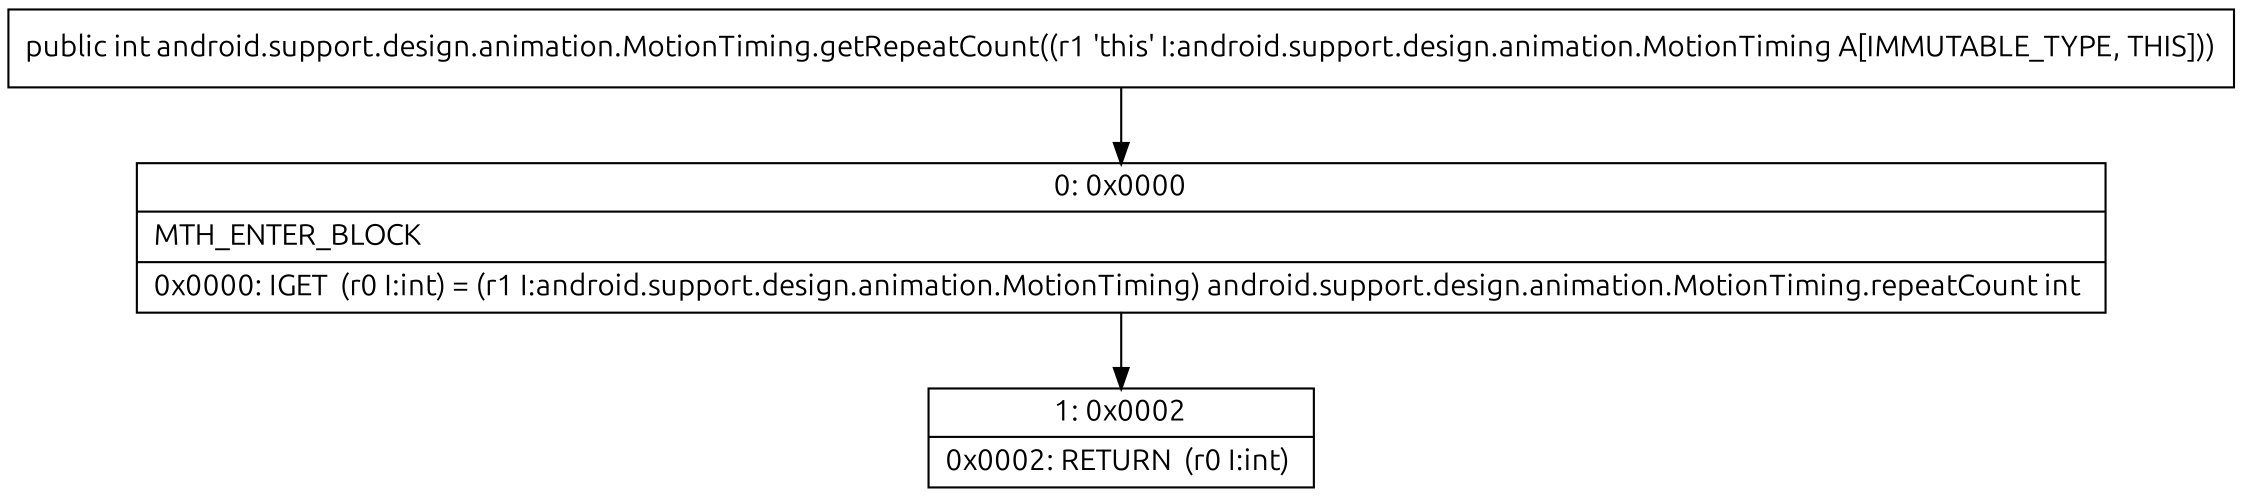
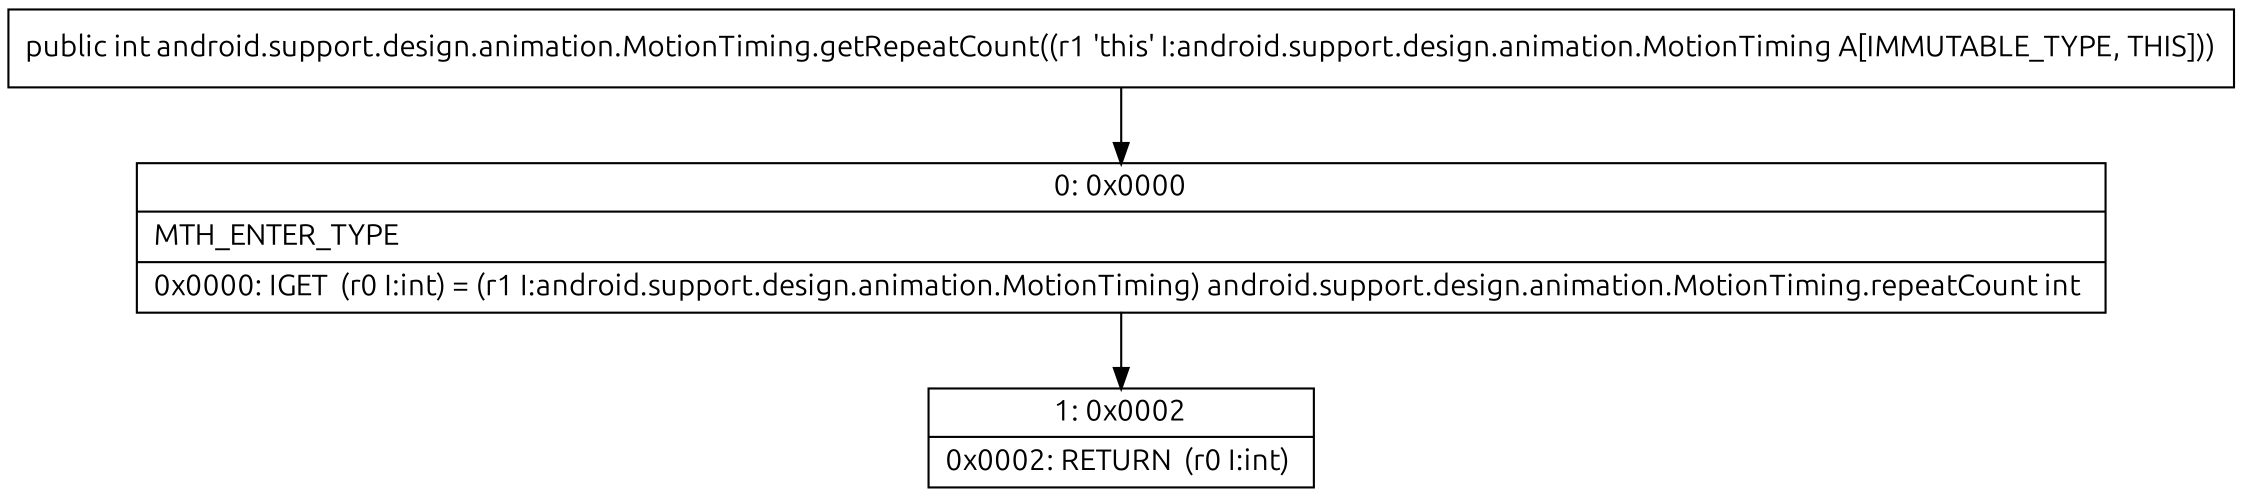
(287, 236) -> (277, 236)
